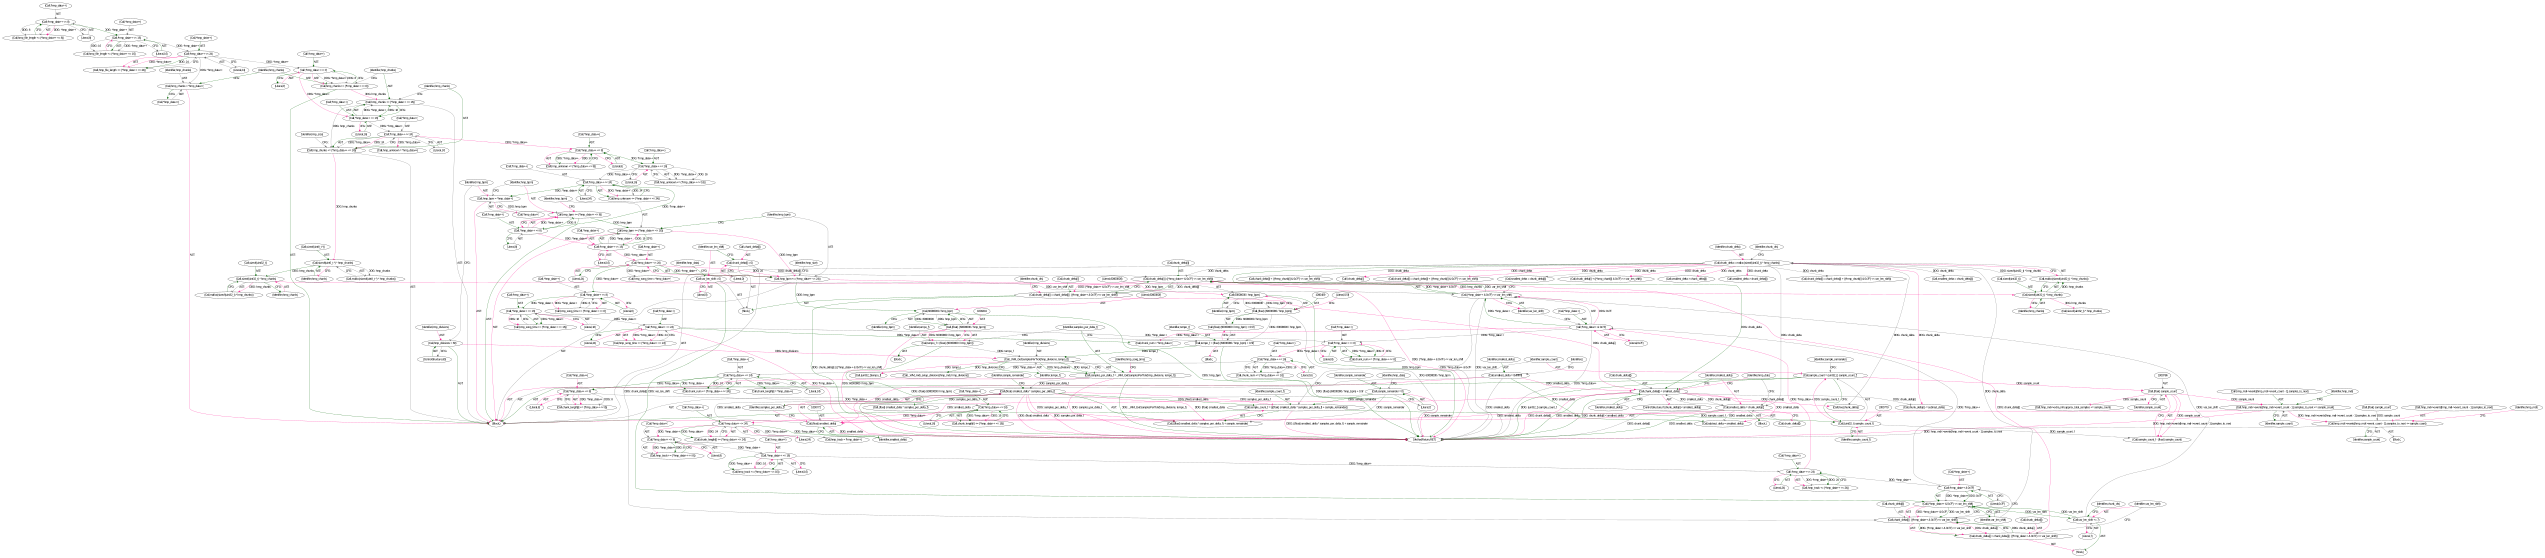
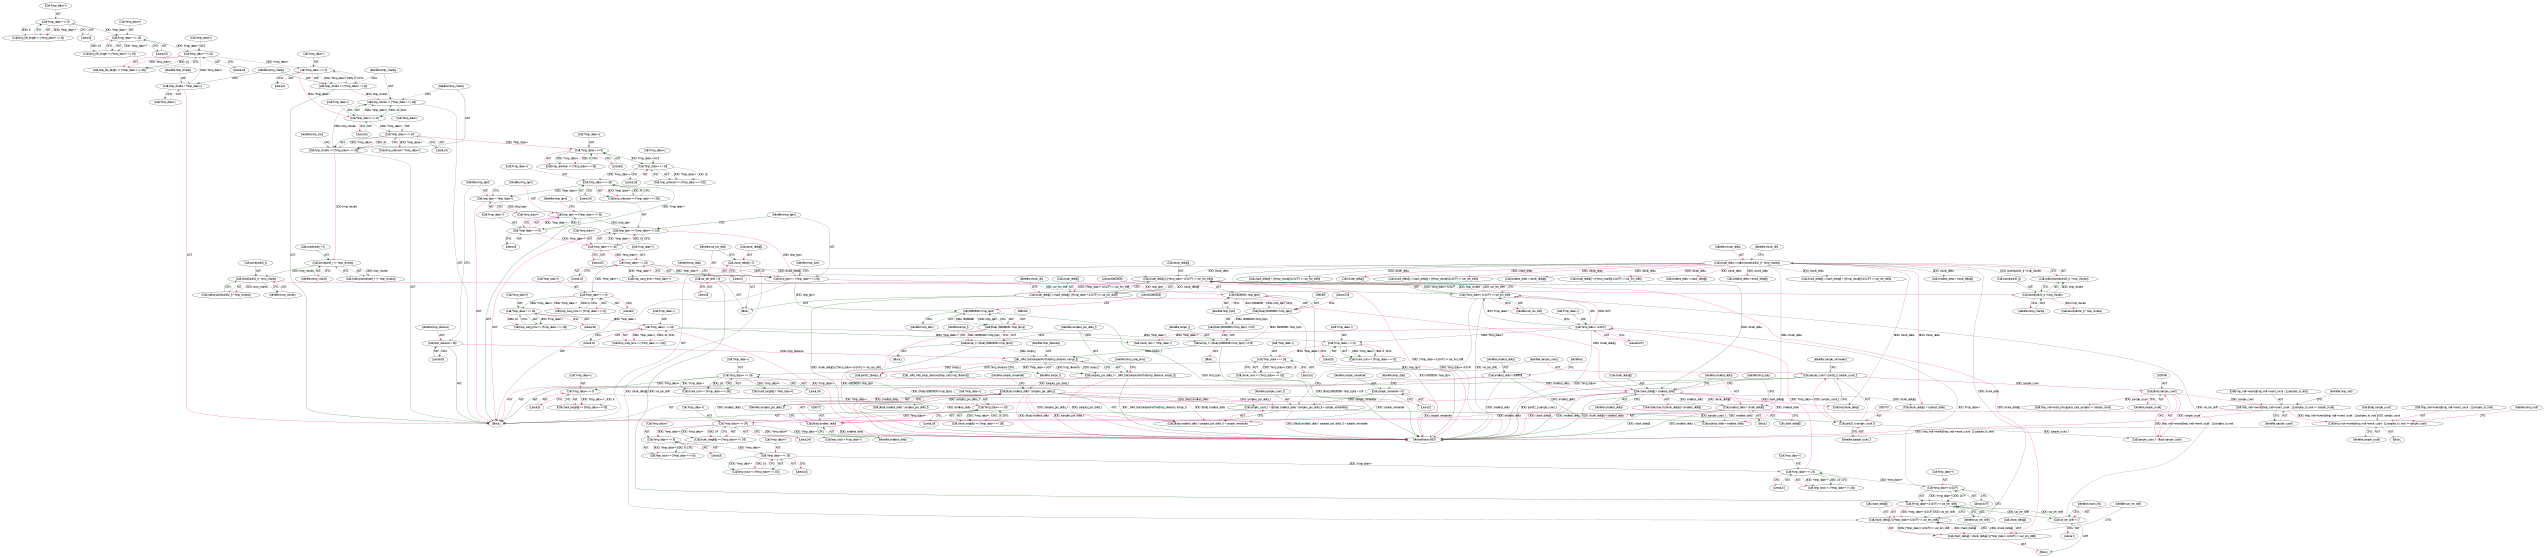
(435, 359) -> (438, 359)
